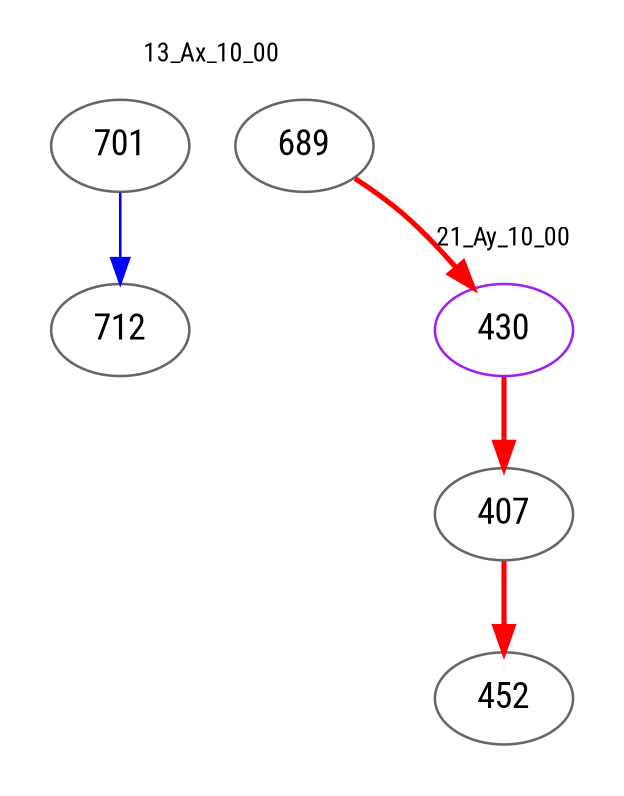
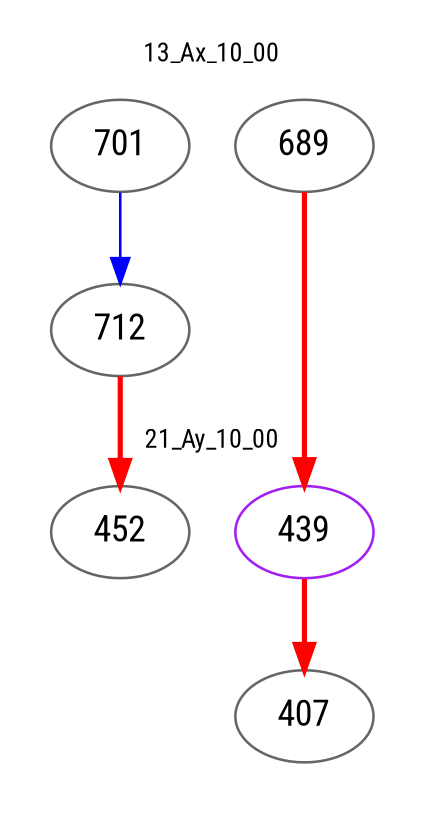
(504, 330) -> (304, 532)
(504, 594) -> (120, 433)
